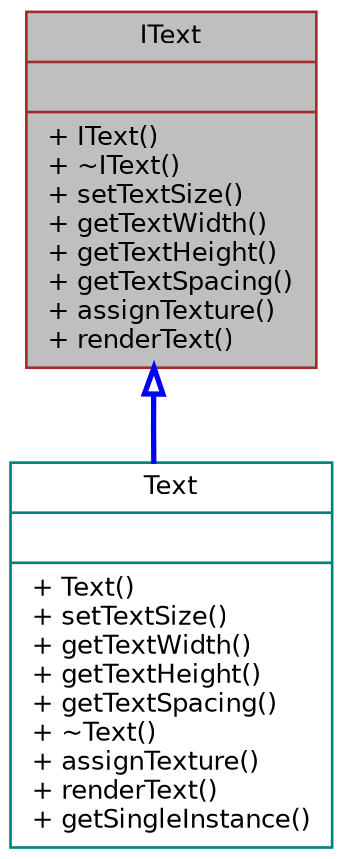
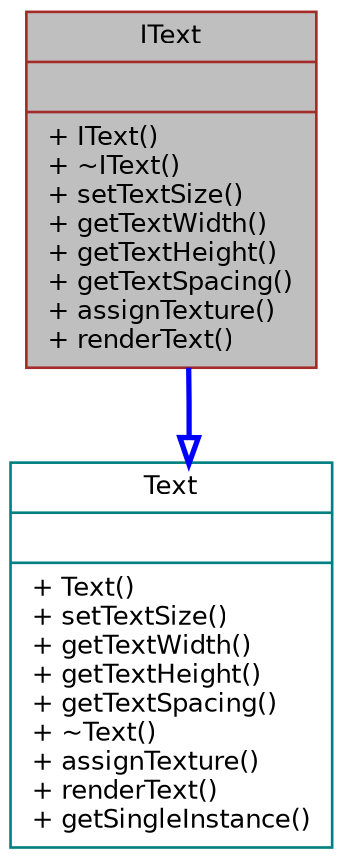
(154, 429) -> (189, 402)
